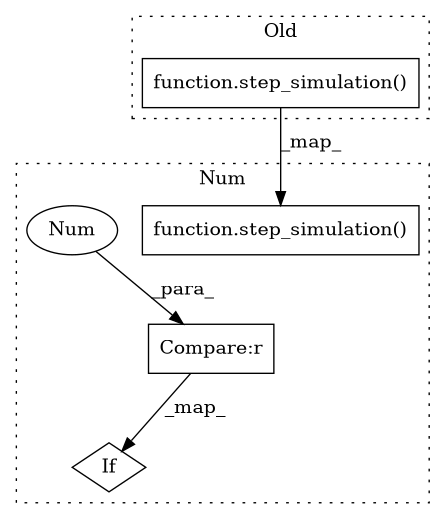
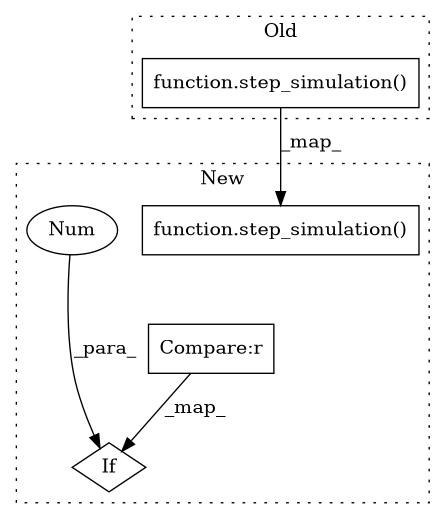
(223, 179) -> (223, 179)
(134, 283) -> (70, 347)
